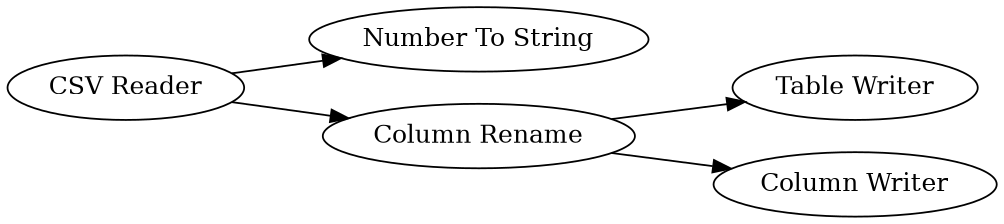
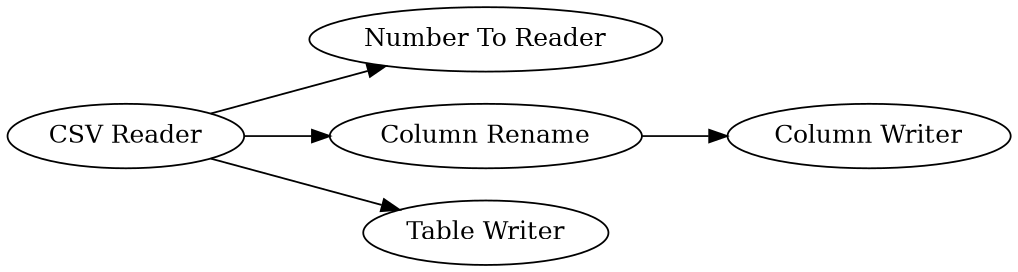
(479, 39) -> (486, 39)
(669, 112) -> (296, 182)
